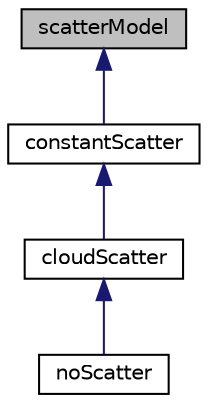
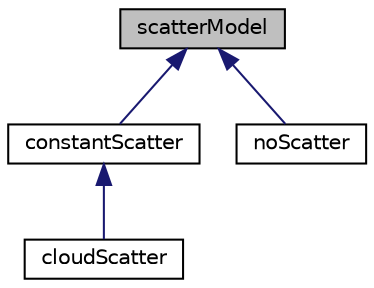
(104, 328) -> (259, 94)
